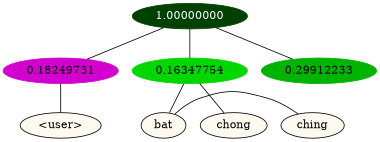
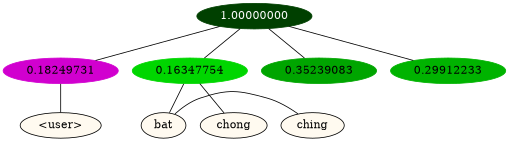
none -> (319, 71)
